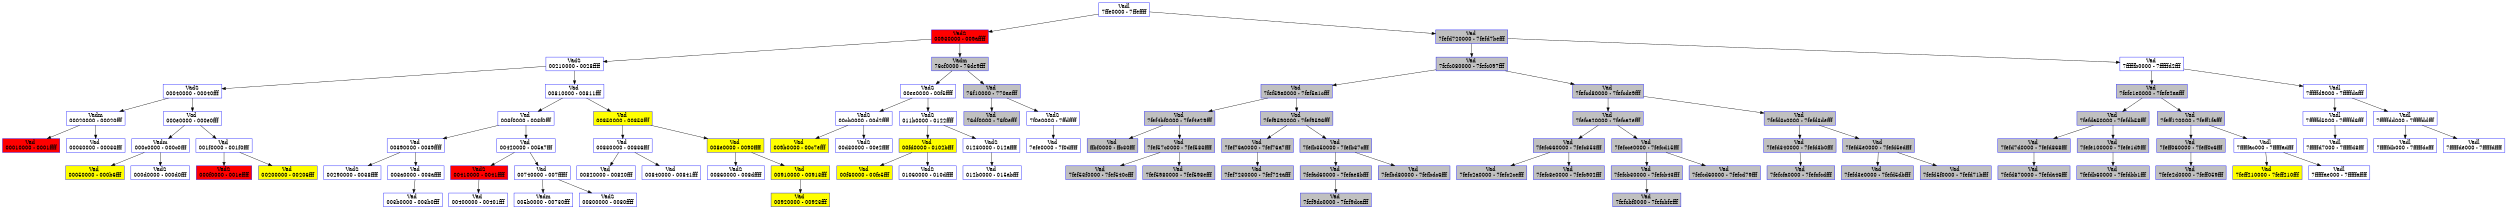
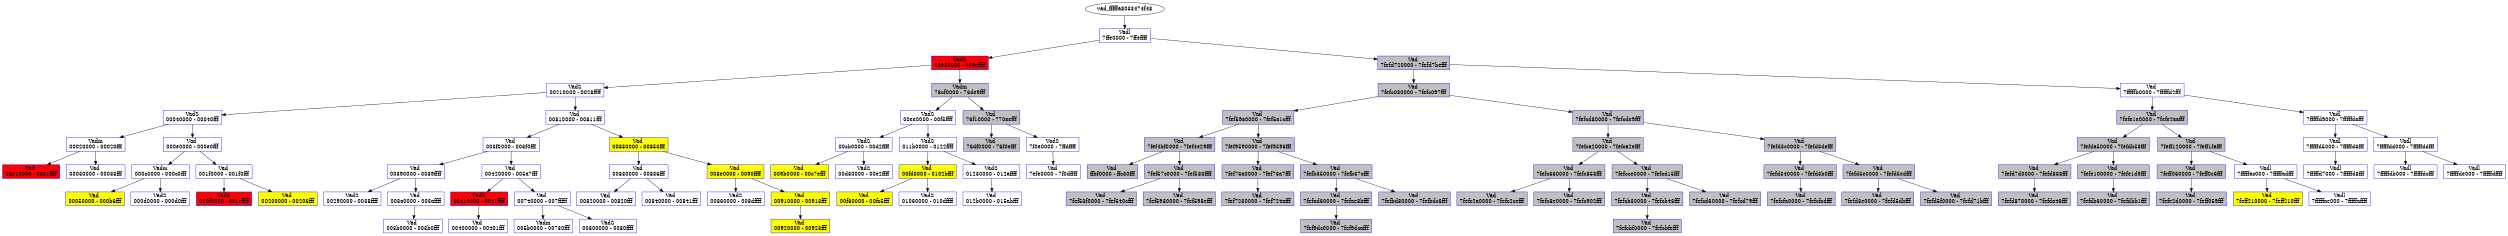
none -> (1125, 9)
